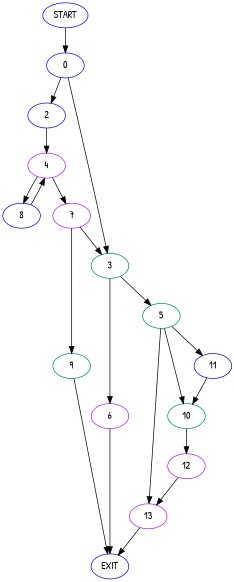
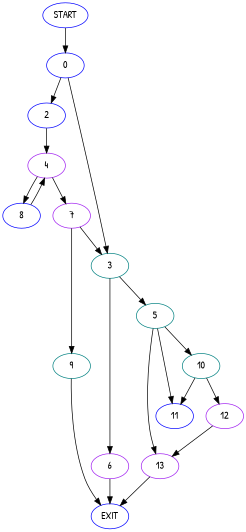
(201, 388) -> (190, 388)
